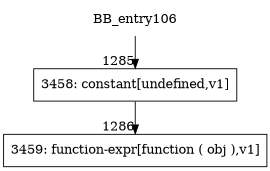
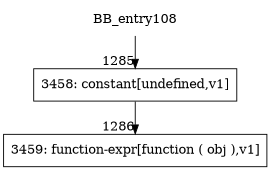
(135, 20) -> (135, 20)
